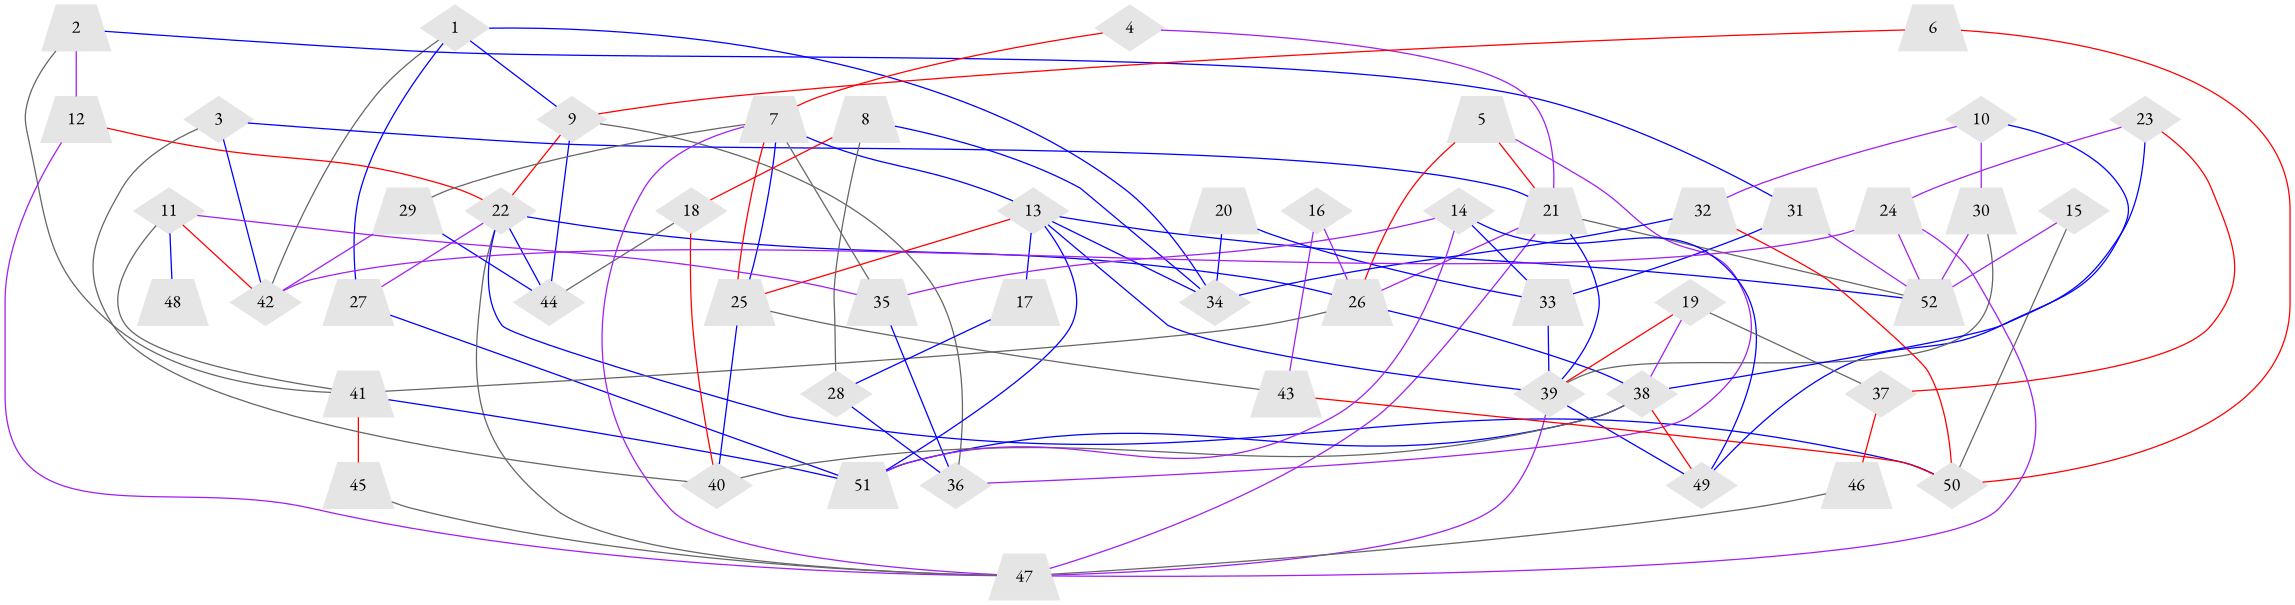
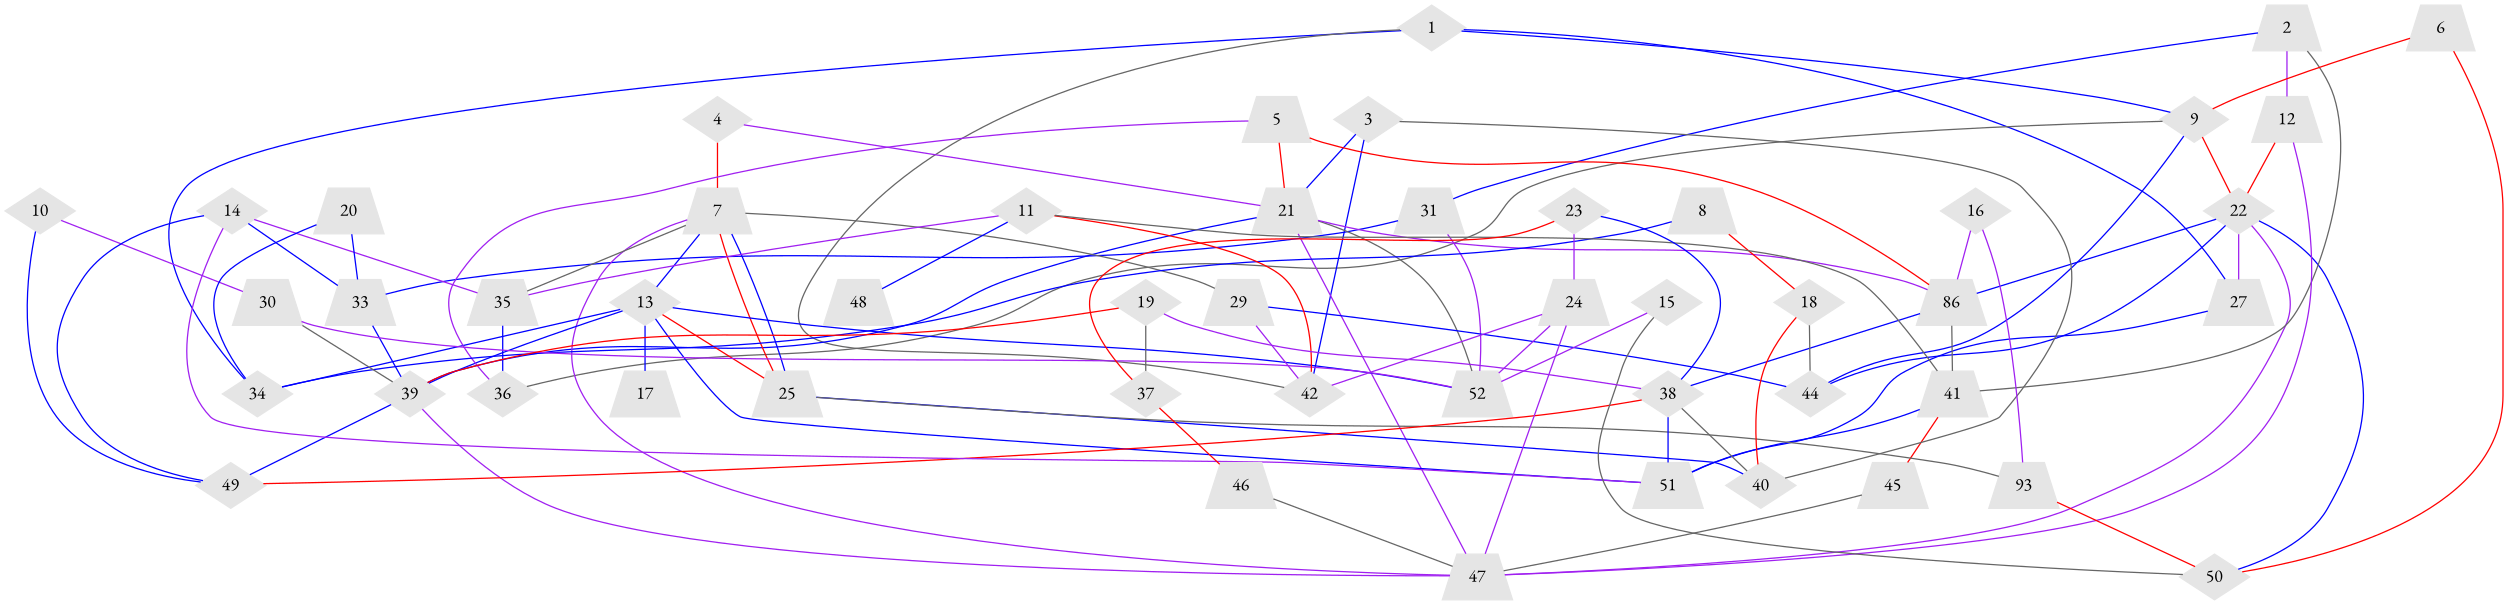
(1703, 211) -> none
(1357, 302) -> (1951, 302)
(836, 394) -> none
(1286, 394) -> (2024, 485)
(621, 536) -> (1990, 530)
